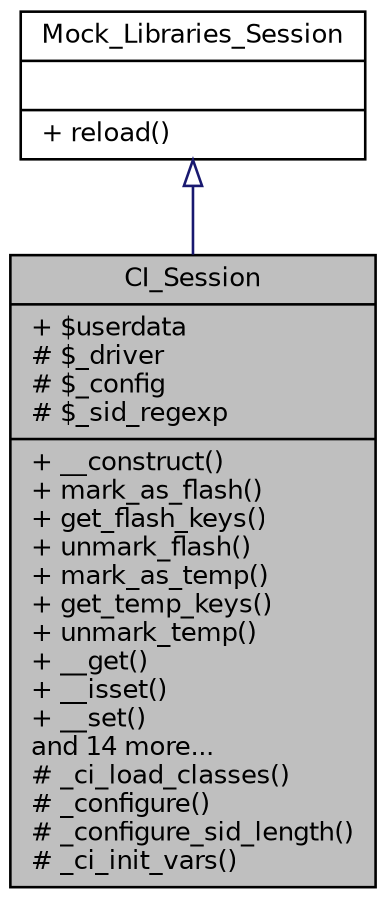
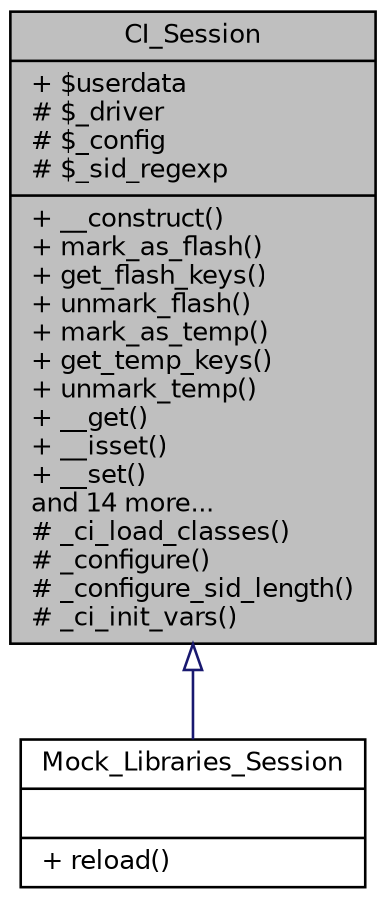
(193, 220) -> (193, 705)
